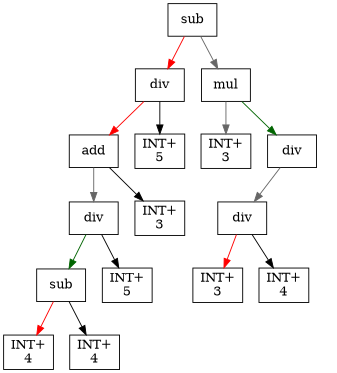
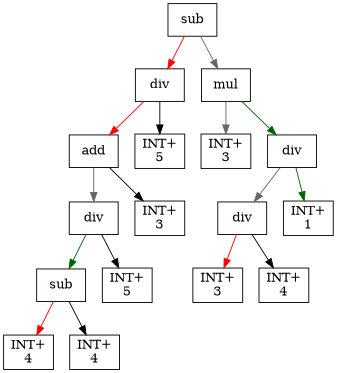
none -> (308, 218)
